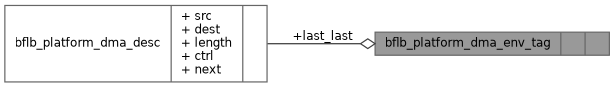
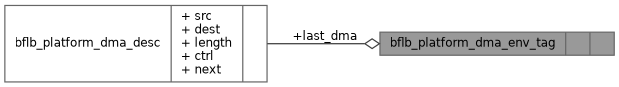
(321, 37) -> (324, 37)
